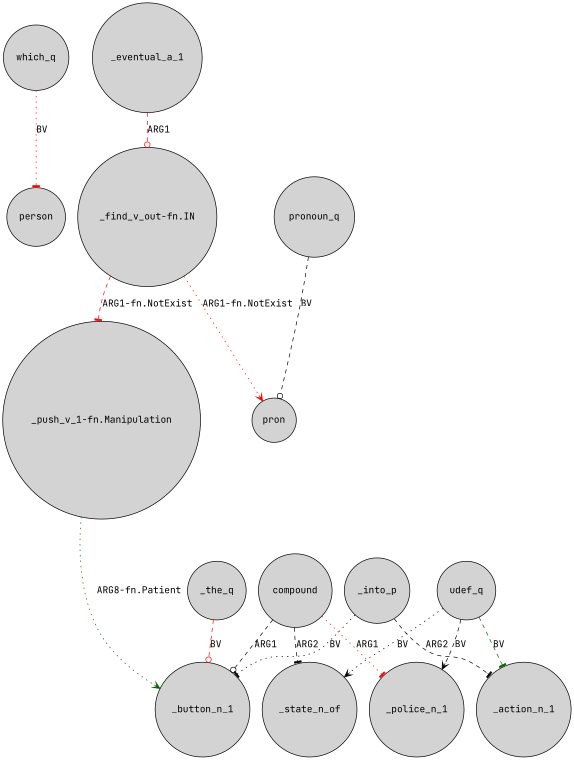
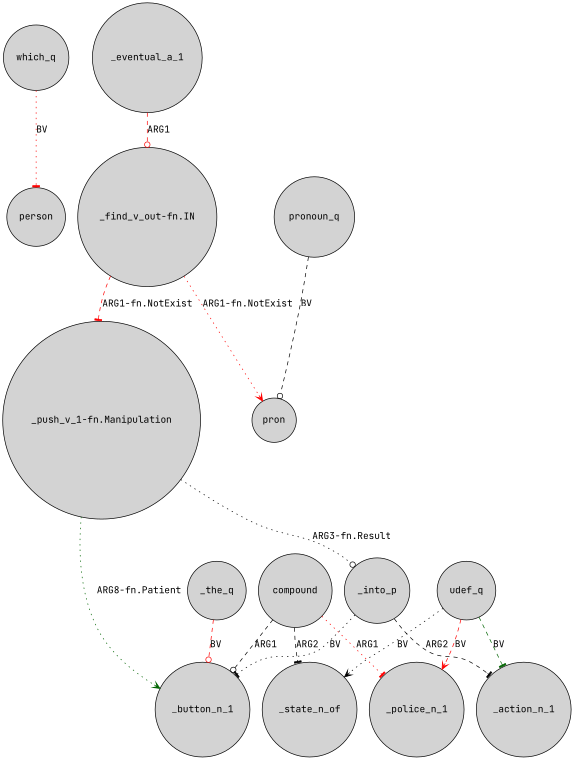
none -> (263, 527)
(454, 642) -> (454, 642)
